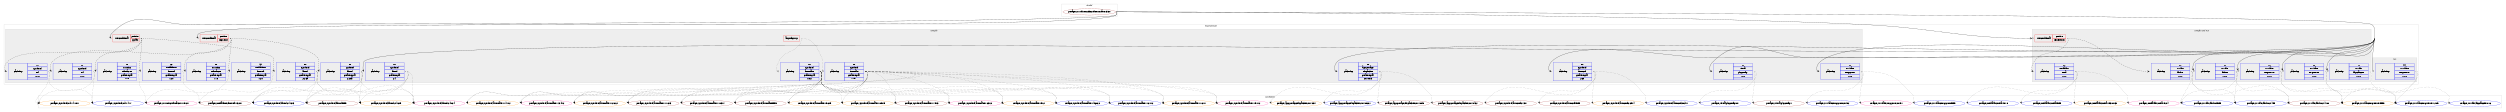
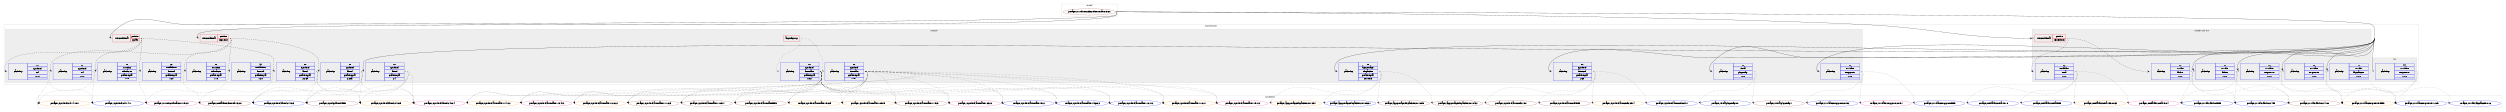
(332, 103) -> (332, 103)
(1029, 103) -> (1029, 103)
